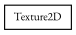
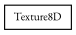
(38, 17) -> (38, 17)
